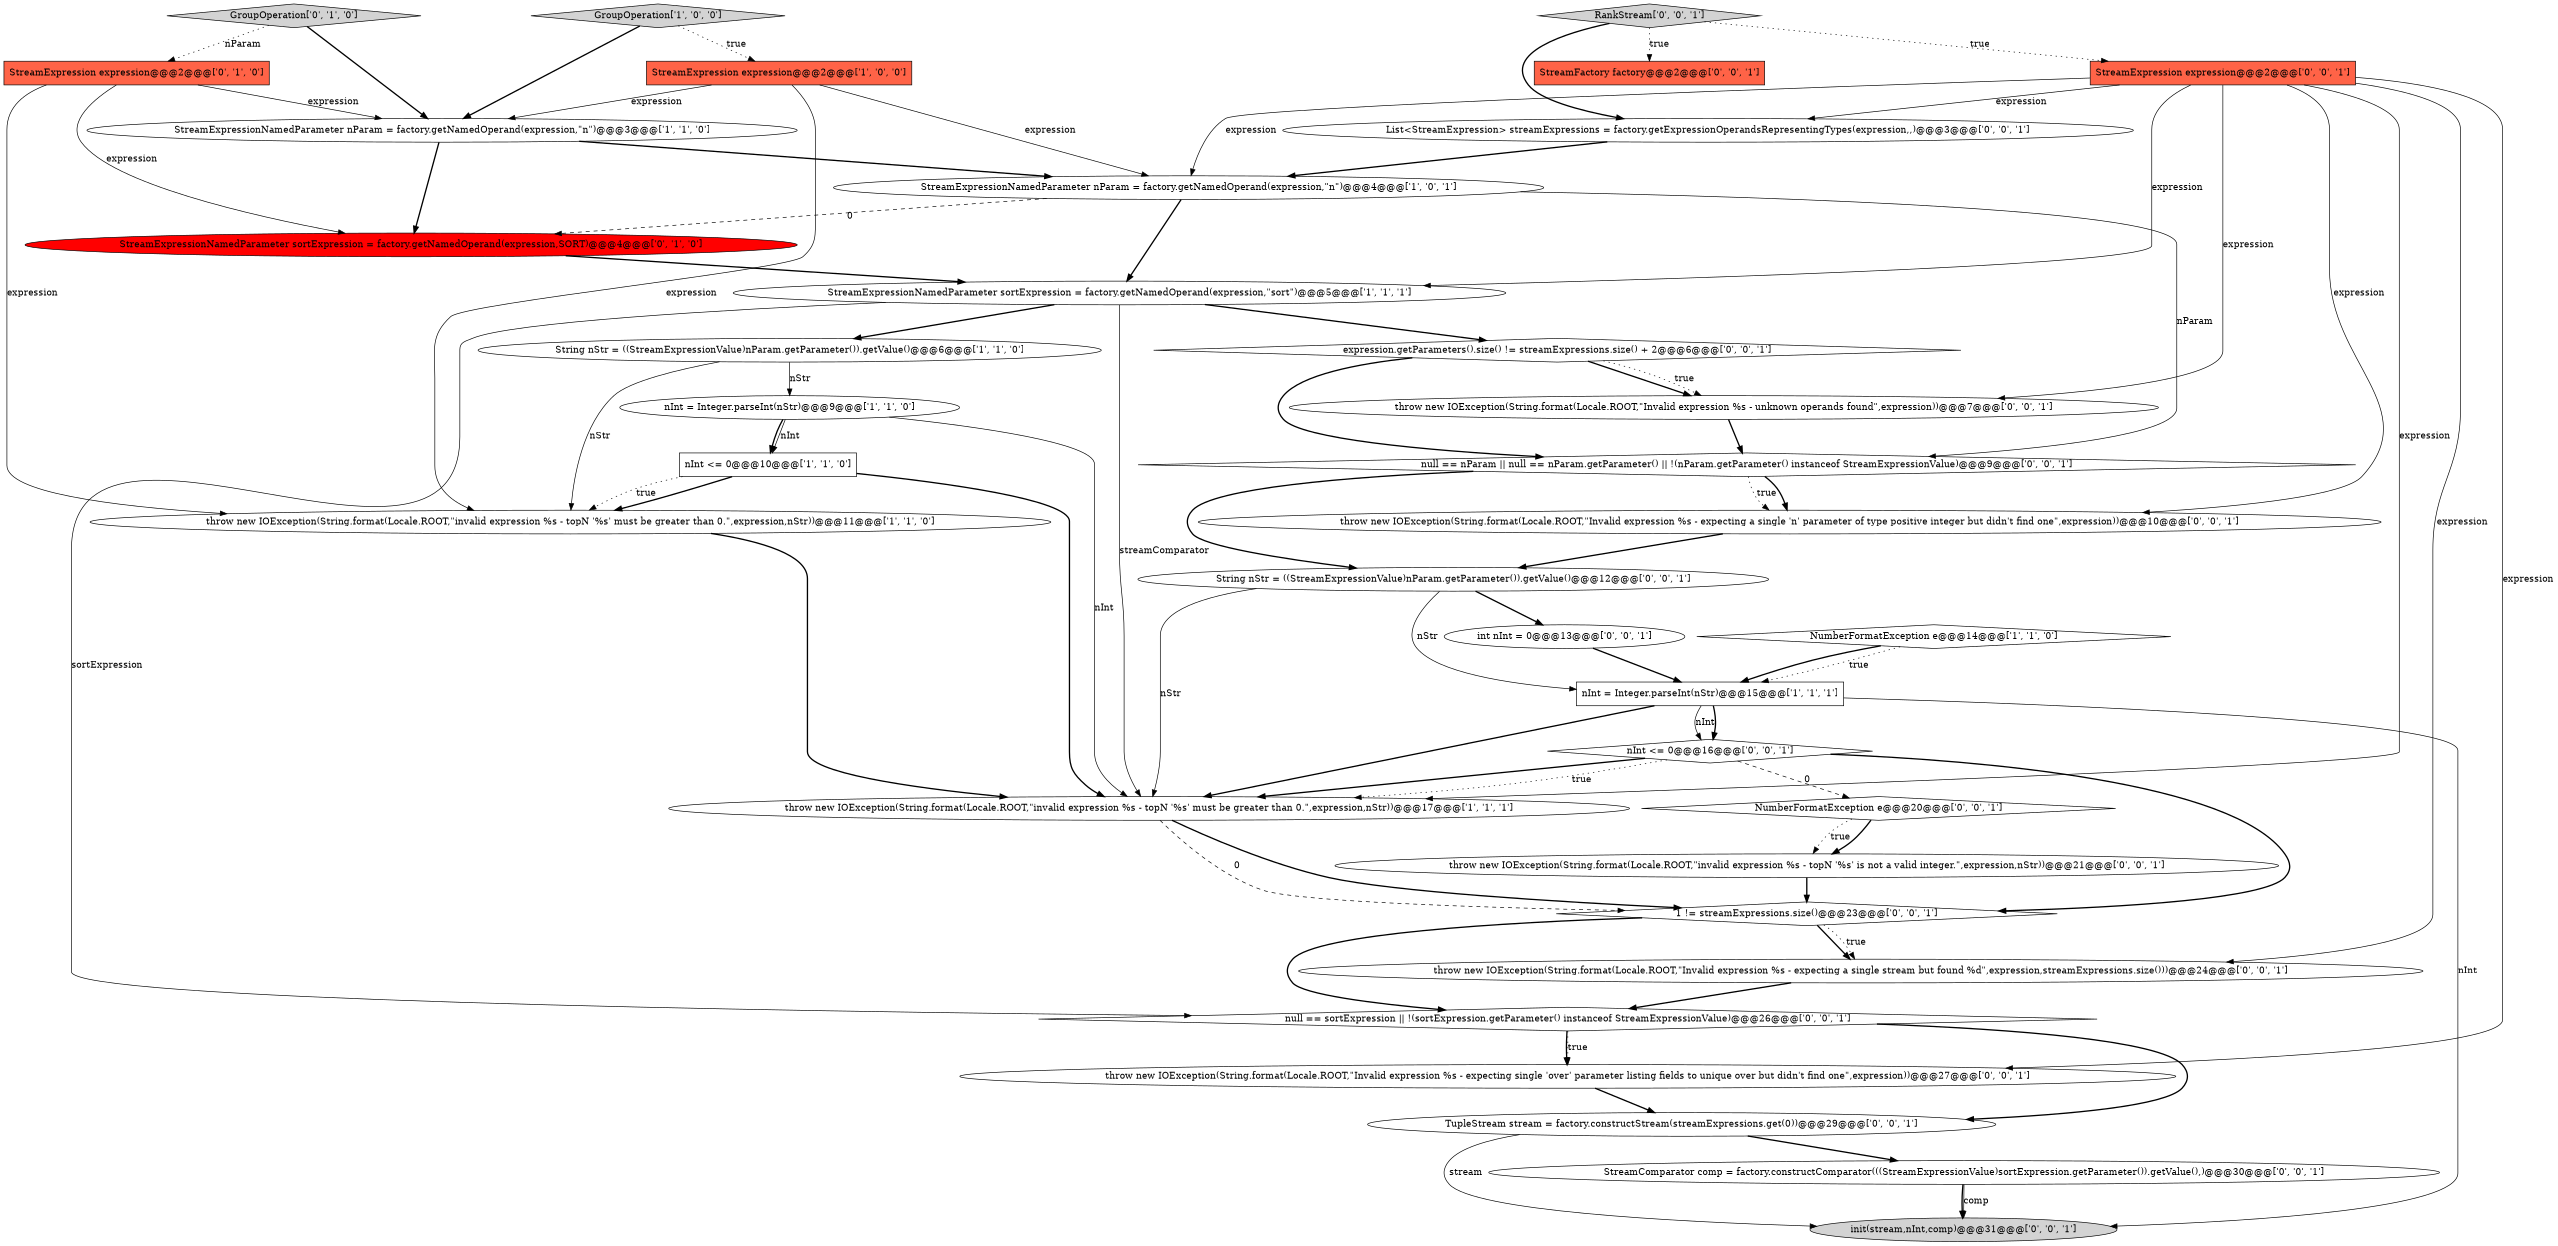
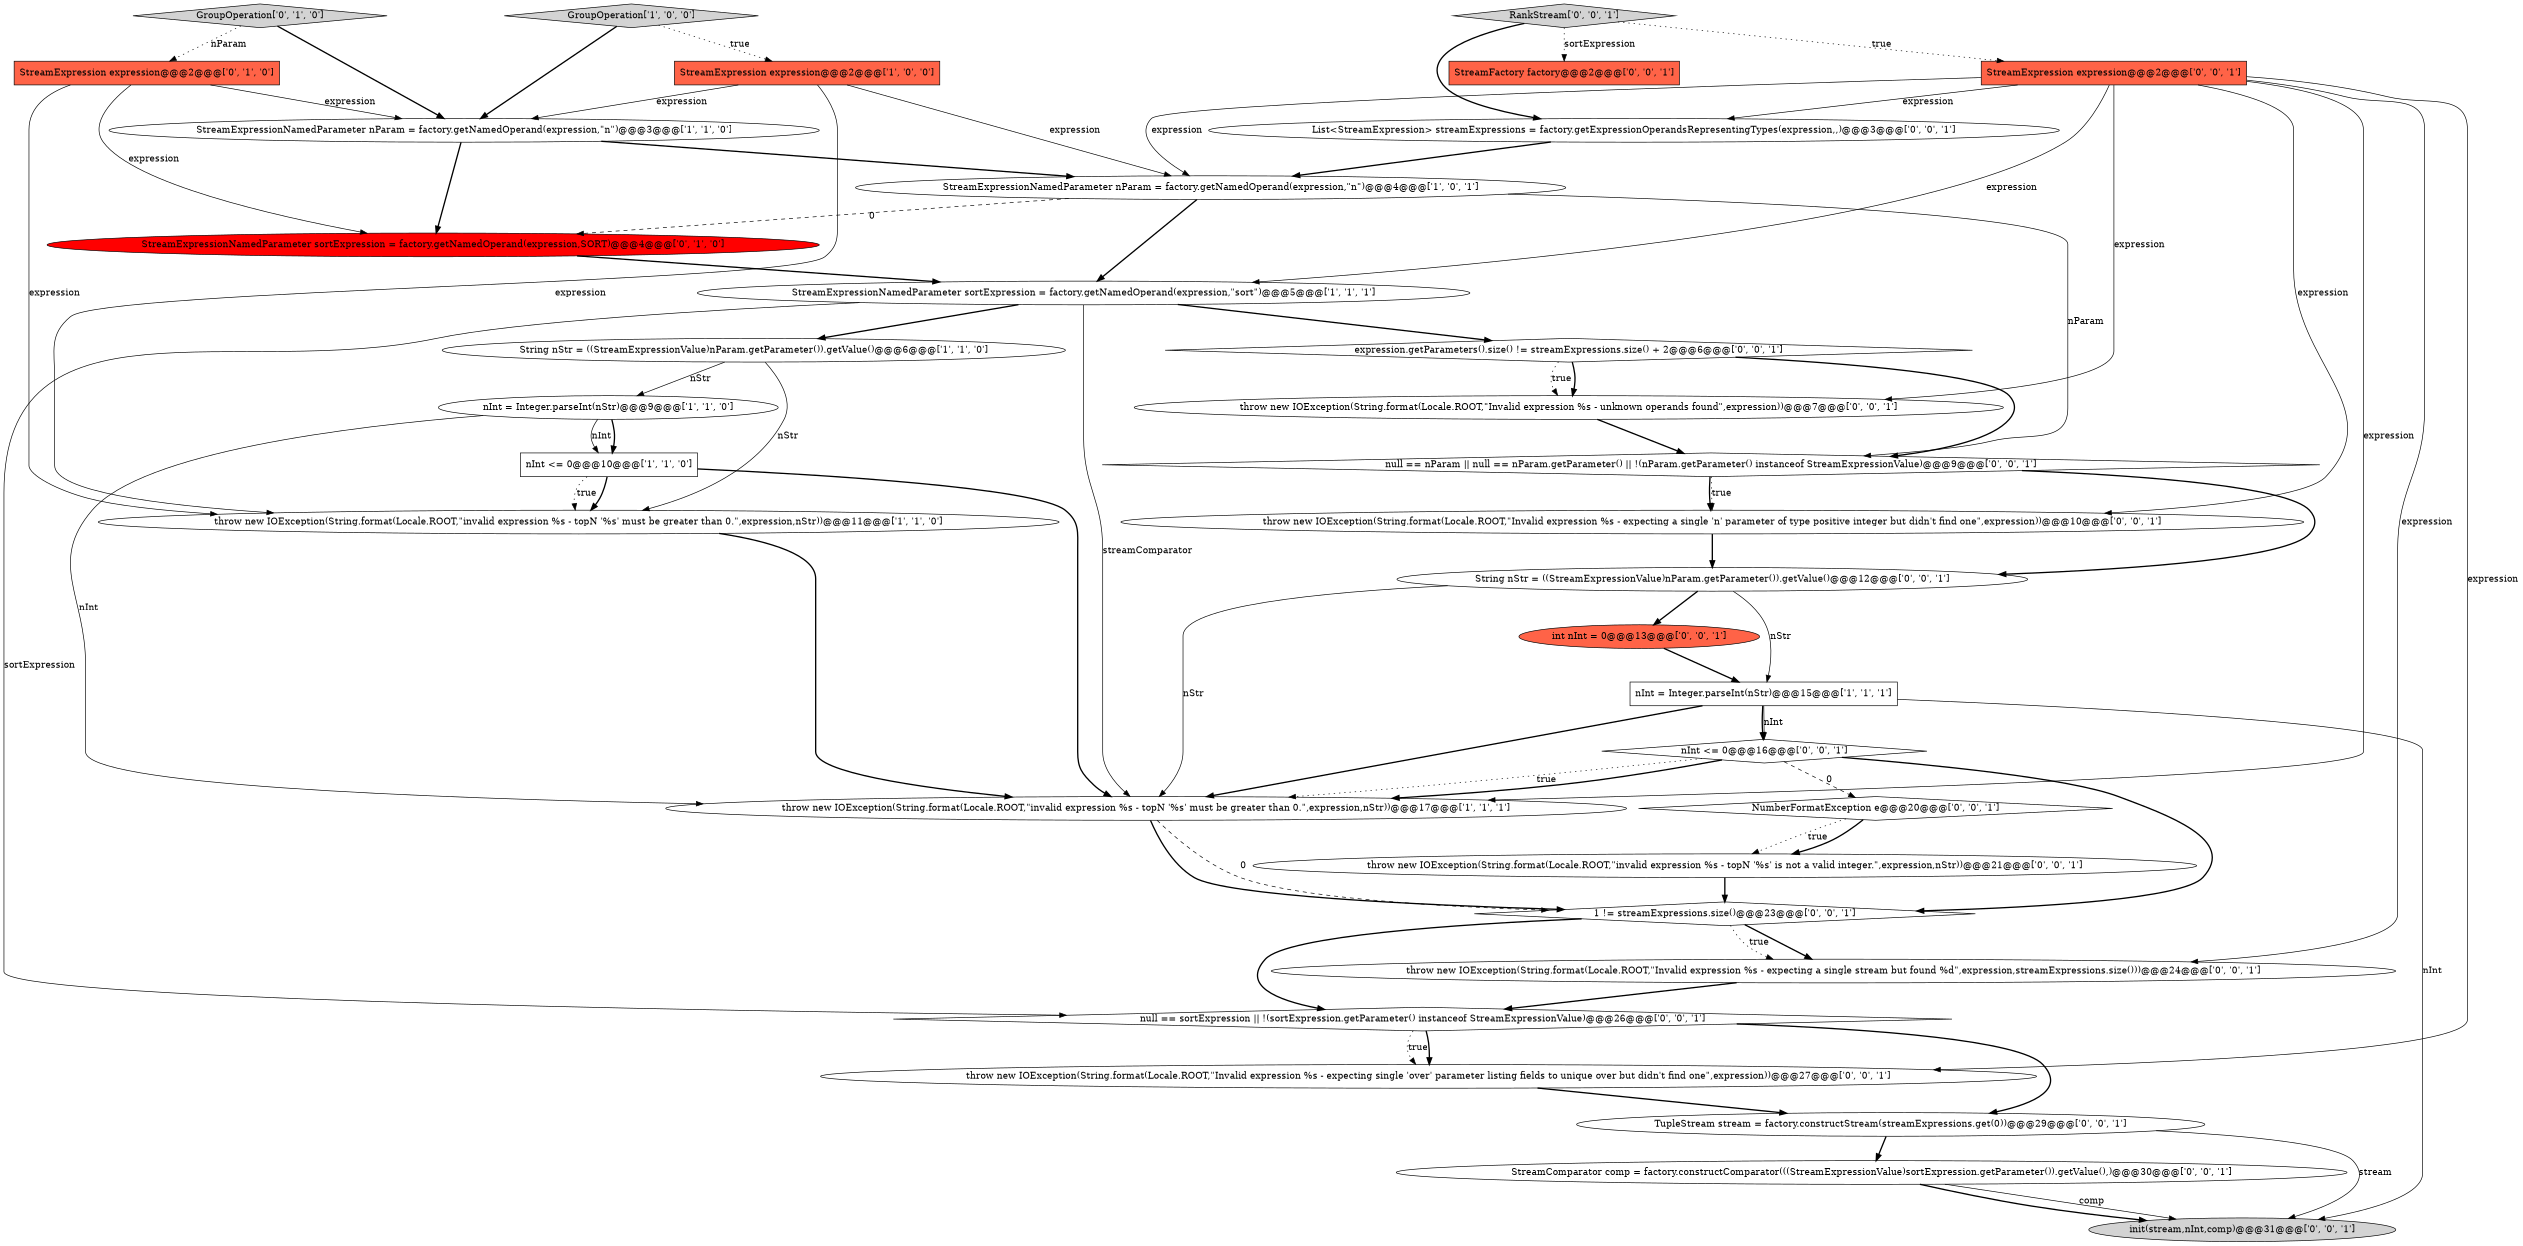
(1660, 44) -> (1600, 44)
(1565, 637) -> (1639, 637)
(1934, 637) -> none
